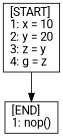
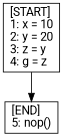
(31, 118) -> (31, 118)
